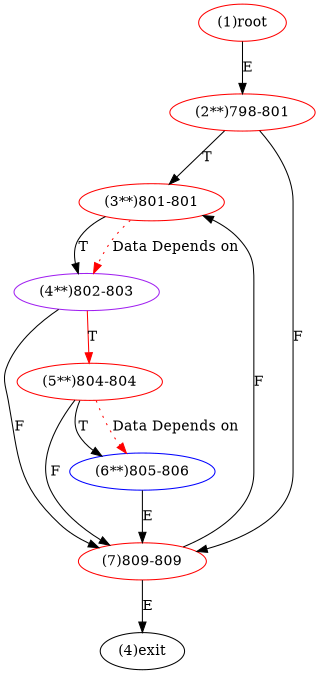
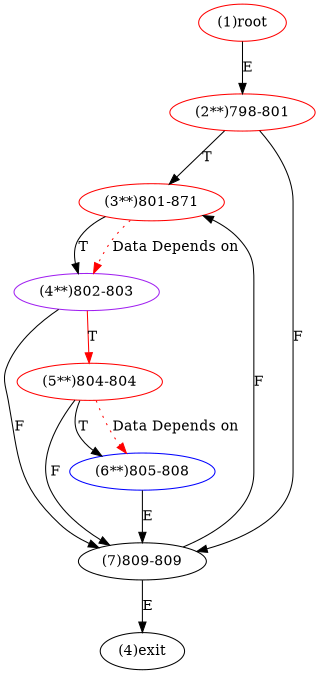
(152, 202) -> (152, 202)
(142, 472) -> (142, 472)
(142, 561) -> (142, 561)
